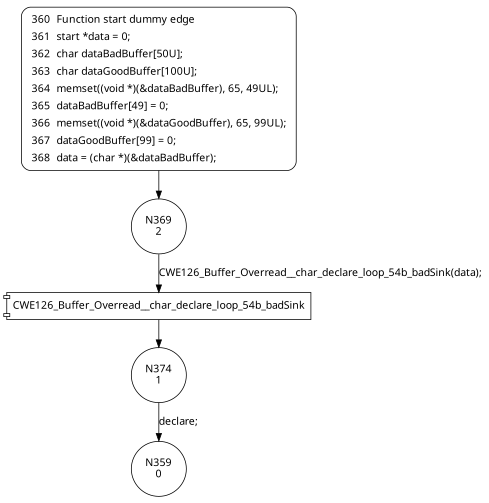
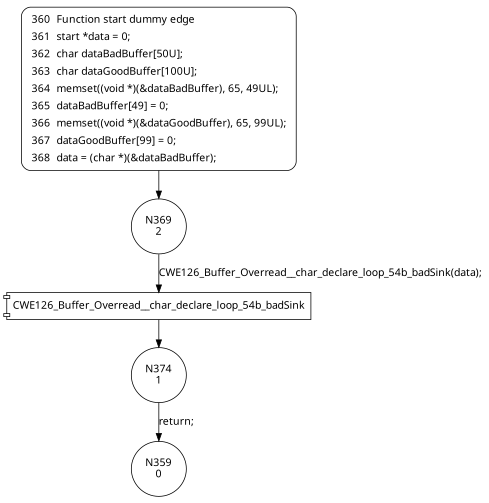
(178, 422) -> (177, 422)
